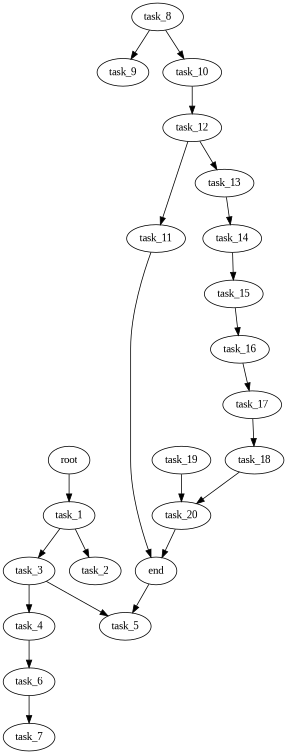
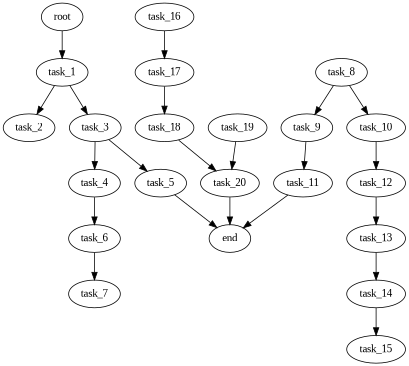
(175, 179) -> (305, 152)
(236, 318) -> none
(143, 595) -> (193, 209)
